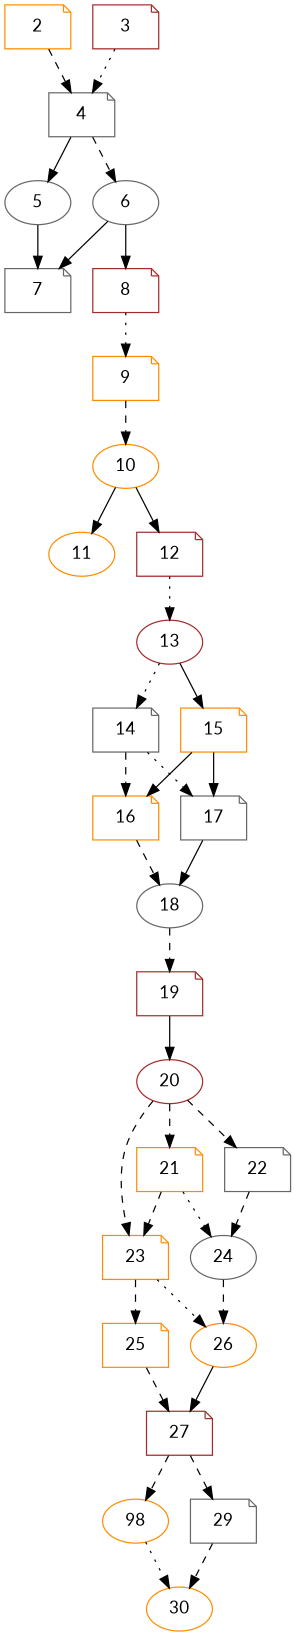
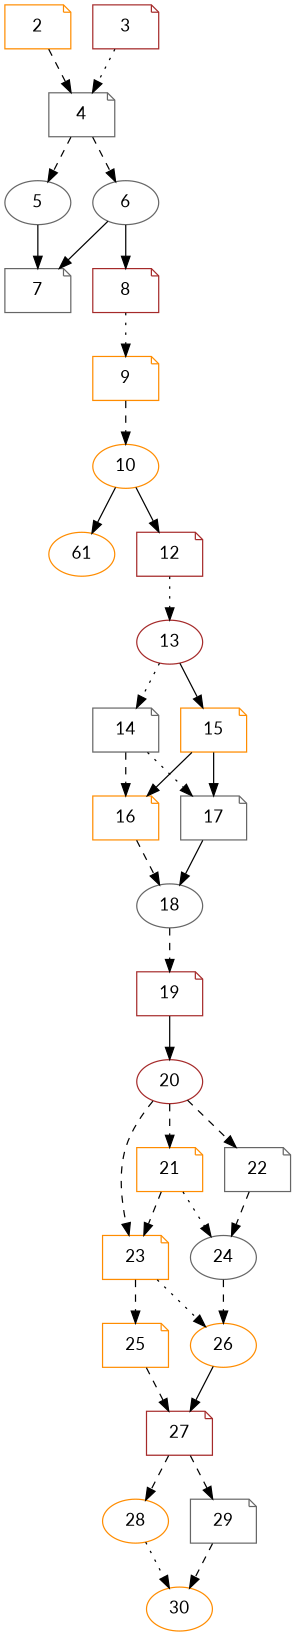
(62, 154) -> (62, 154)
(82, 554) -> (82, 554)
(136, 1521) -> (136, 1521)
